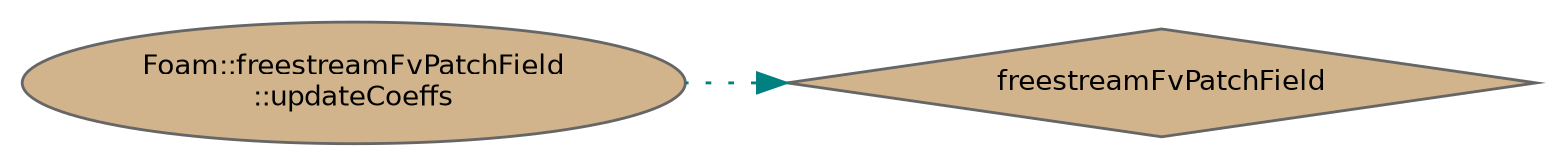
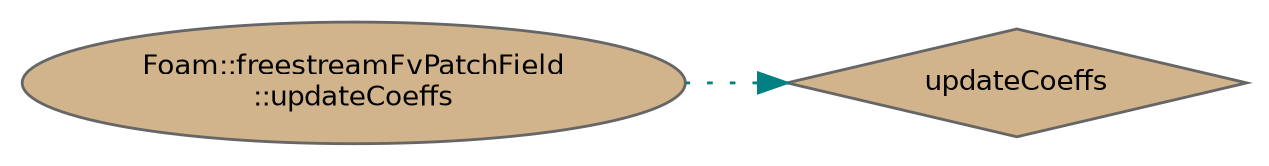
(1162, 83) -> (1017, 83)
